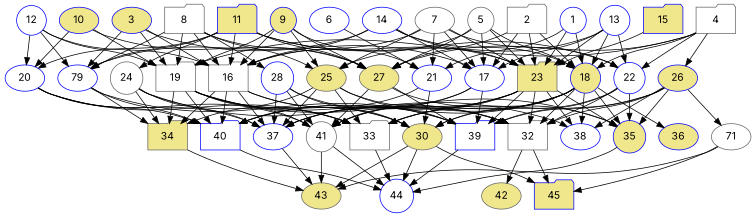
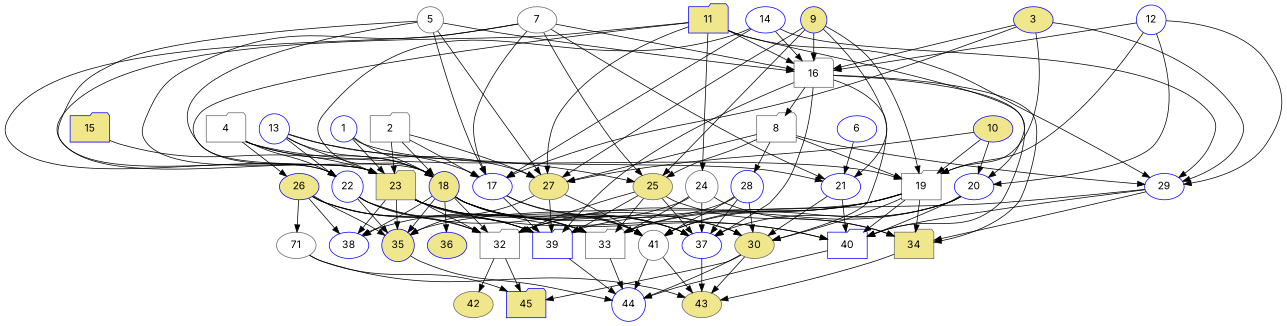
(204, 46) -> (801, 94)
(453, 48) -> none
(78, 78) -> (1164, 187)
